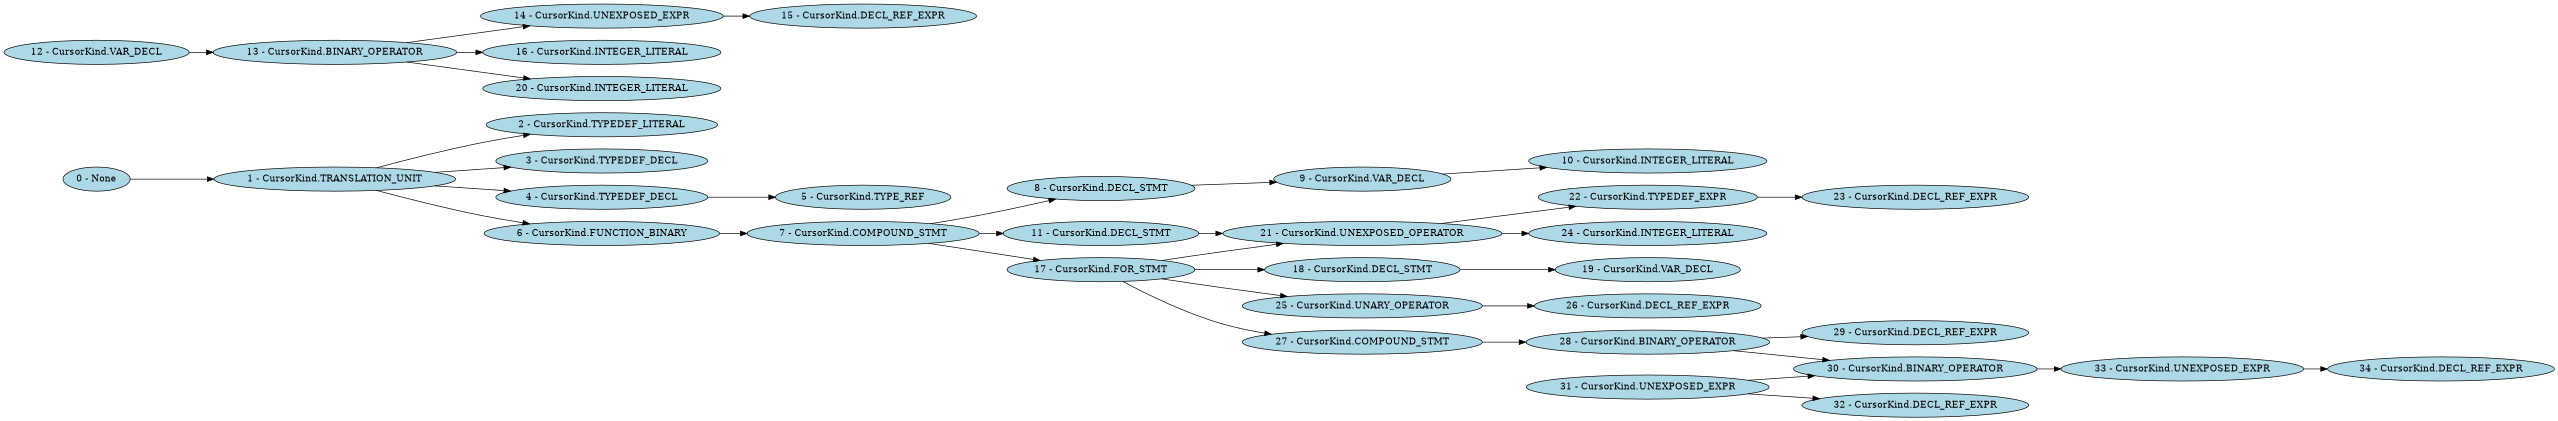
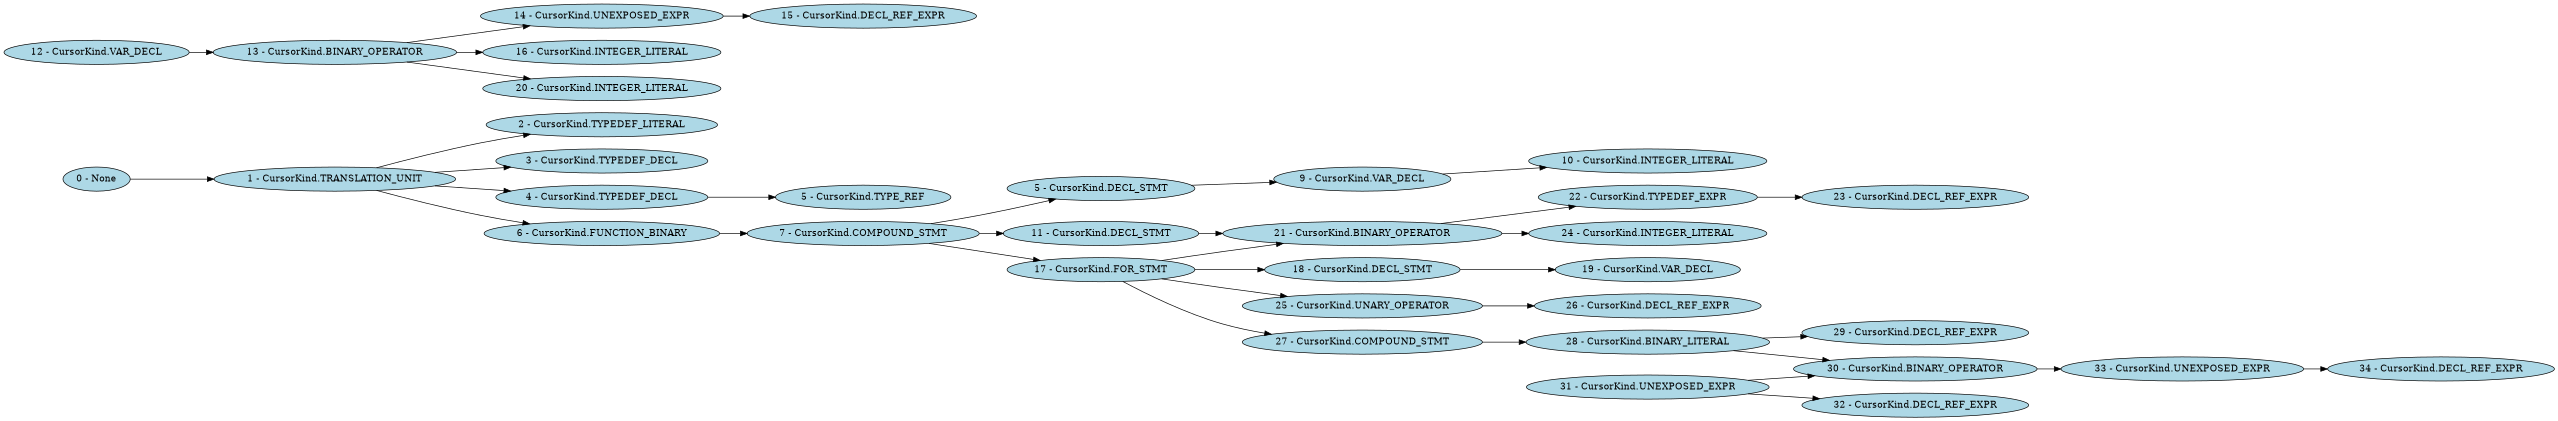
(1101, 189) -> (1101, 189)
(1362, 233) -> (1362, 233)
(1648, 342) -> (1648, 342)
